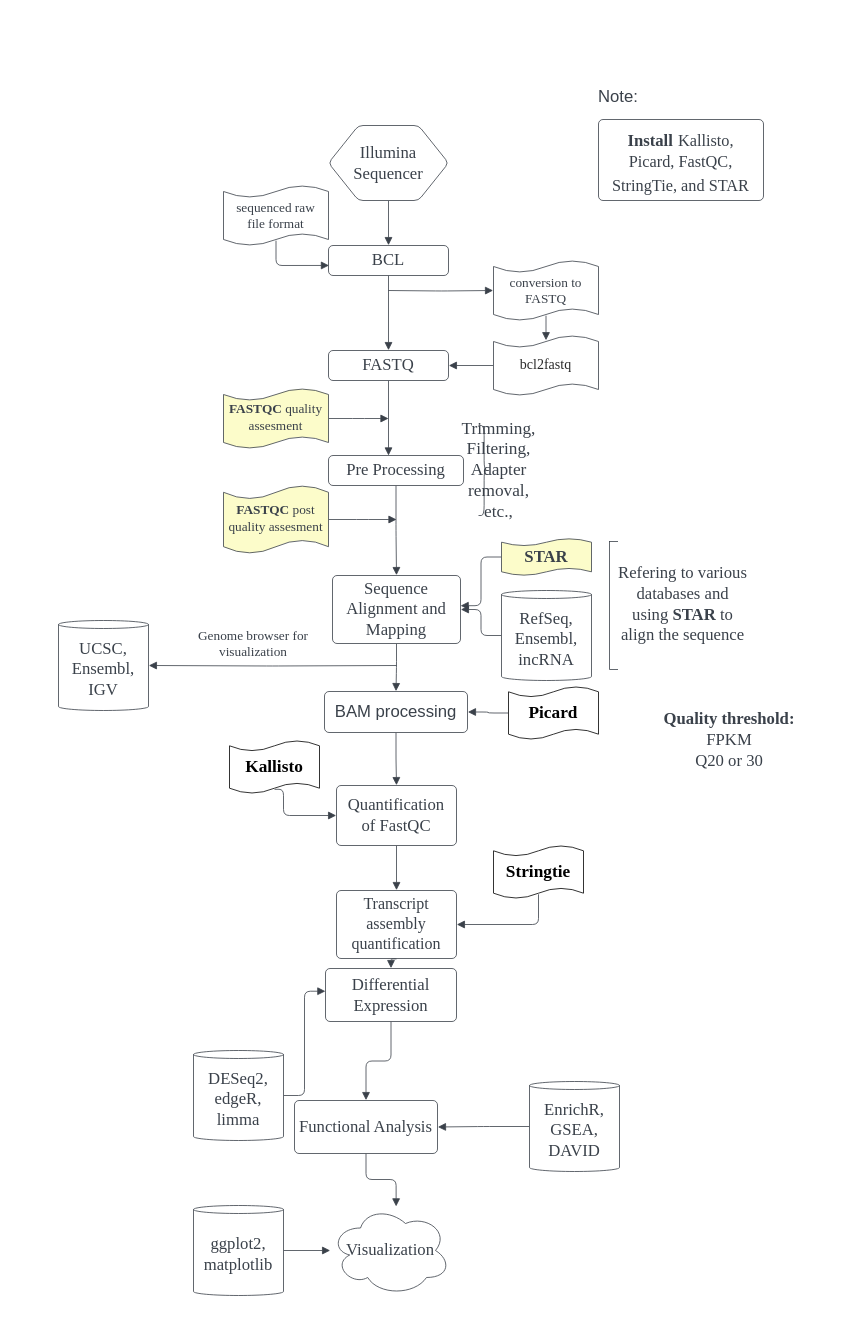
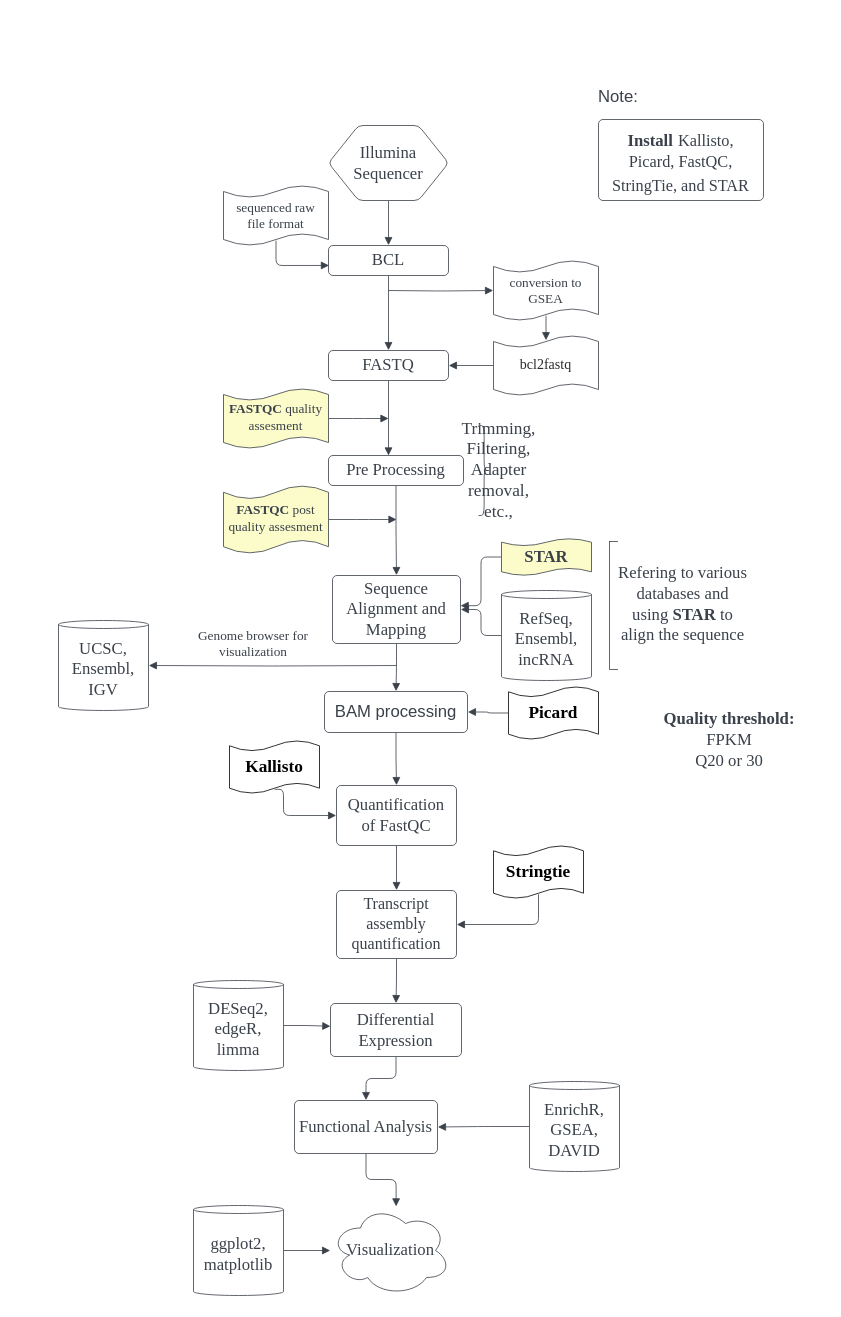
(546, 291) -> (546, 291)
(391, 995) -> (396, 1030)
(239, 1096) -> (239, 1026)
